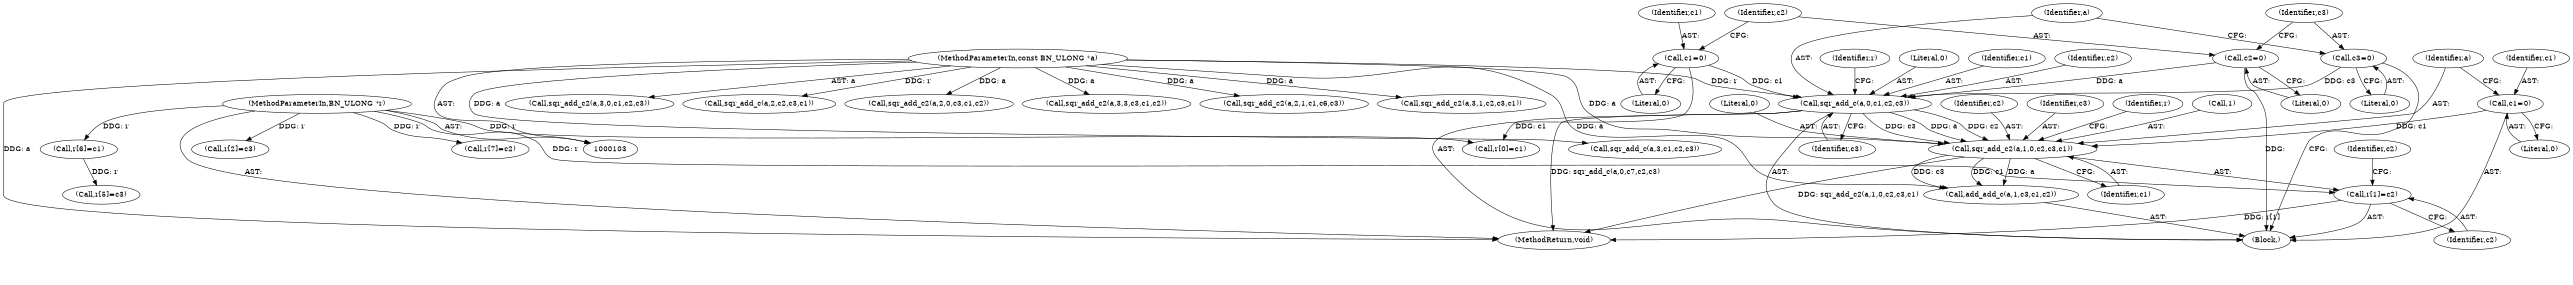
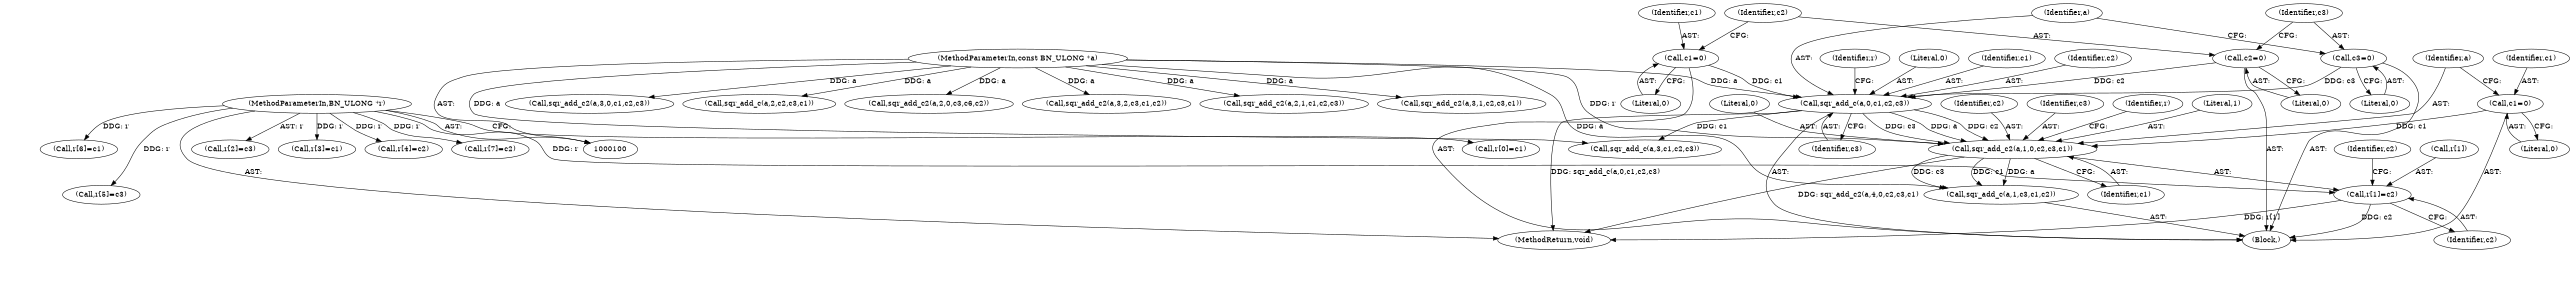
(843, 81) -> (843, 81)
(918, 81) -> (918, 81)
(1724, 81) -> (1724, 81)
(2110, 81) -> (2110, 81)
(929, 104) -> (929, 104)
(1107, 104) -> (1107, 104)
(1284, 104) -> (1284, 104)
(1603, 104) -> (1603, 104)
(2222, 104) -> (2222, 104)
(1651, 115) -> (1730, 118)
(292, 127) -> (292, 127)
(503, 127) -> (503, 127)
none -> (317, 149)
none -> (404, 149)
(610, 149) -> (610, 149)
(2276, 149) -> (2276, 149)
(2320, 149) -> (2320, 149)
none -> (2449, 149)
(89, 170) -> (161, 126)
(1606, 172) -> (1606, 172)
(1859, 195) -> (1859, 195)
(2001, 195) -> (2001, 195)
(2377, 218) -> (2377, 218)
(246, 220) -> none
